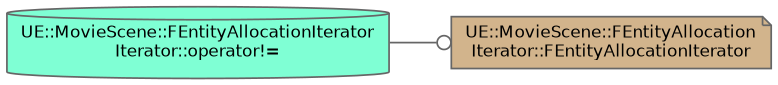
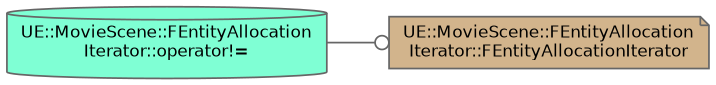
(198, 43) -> (167, 43)
